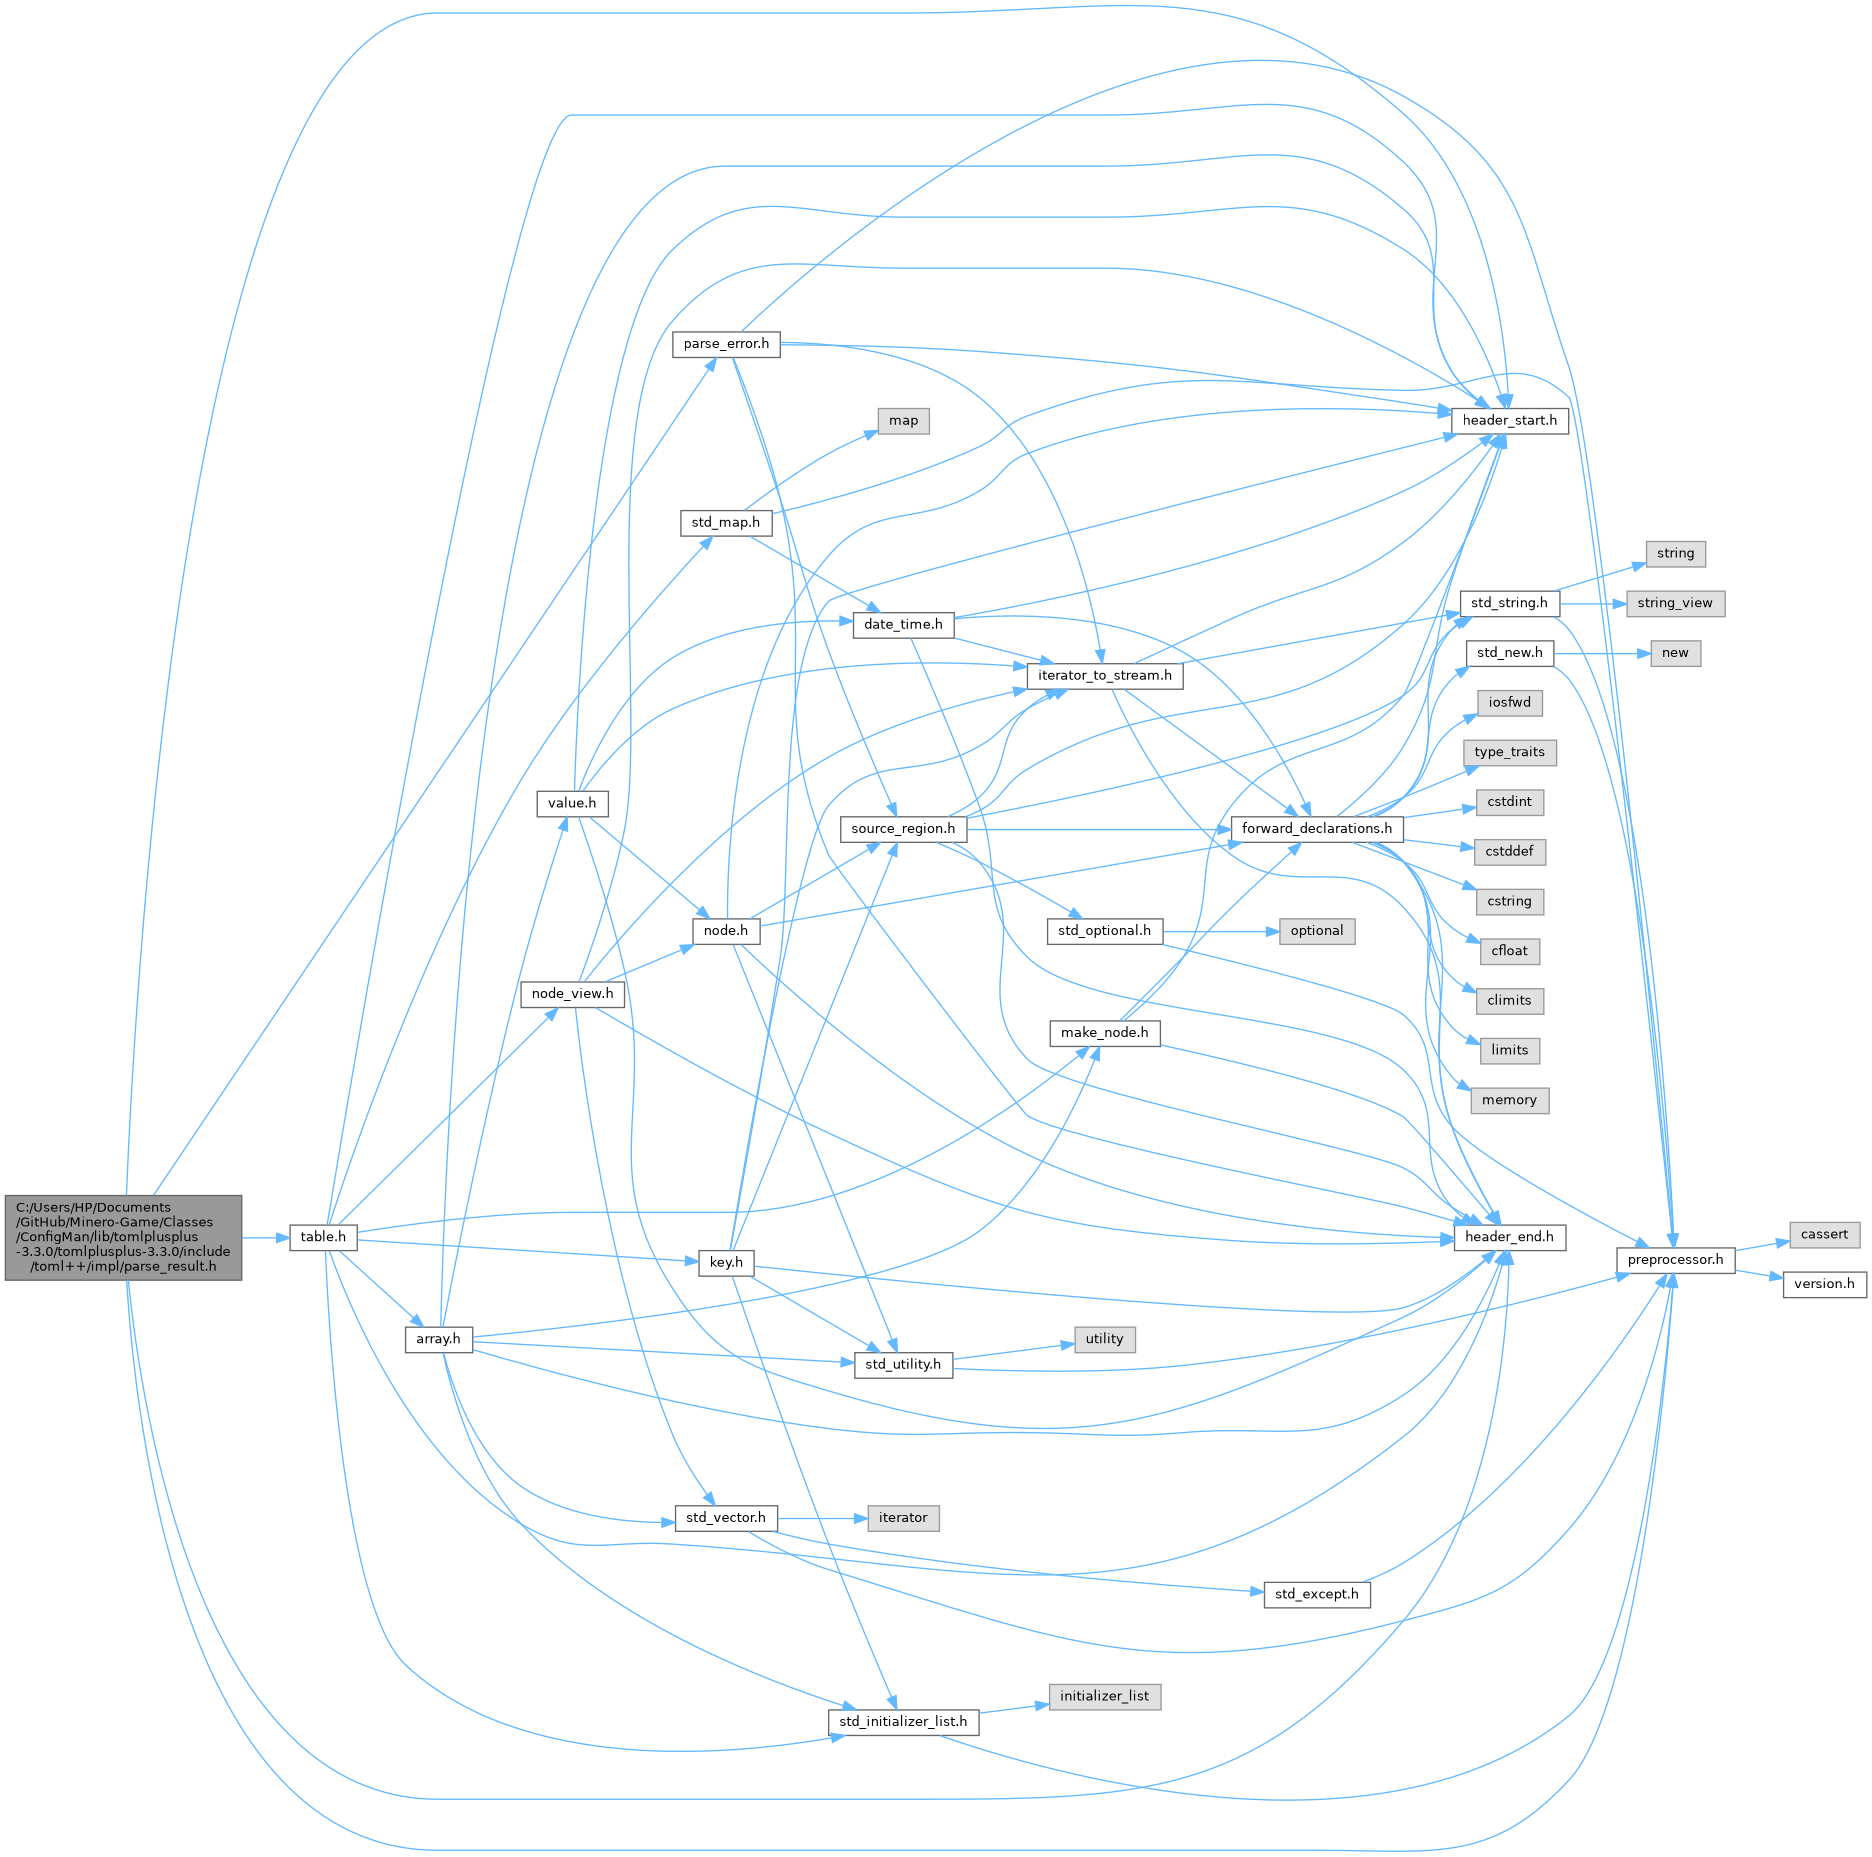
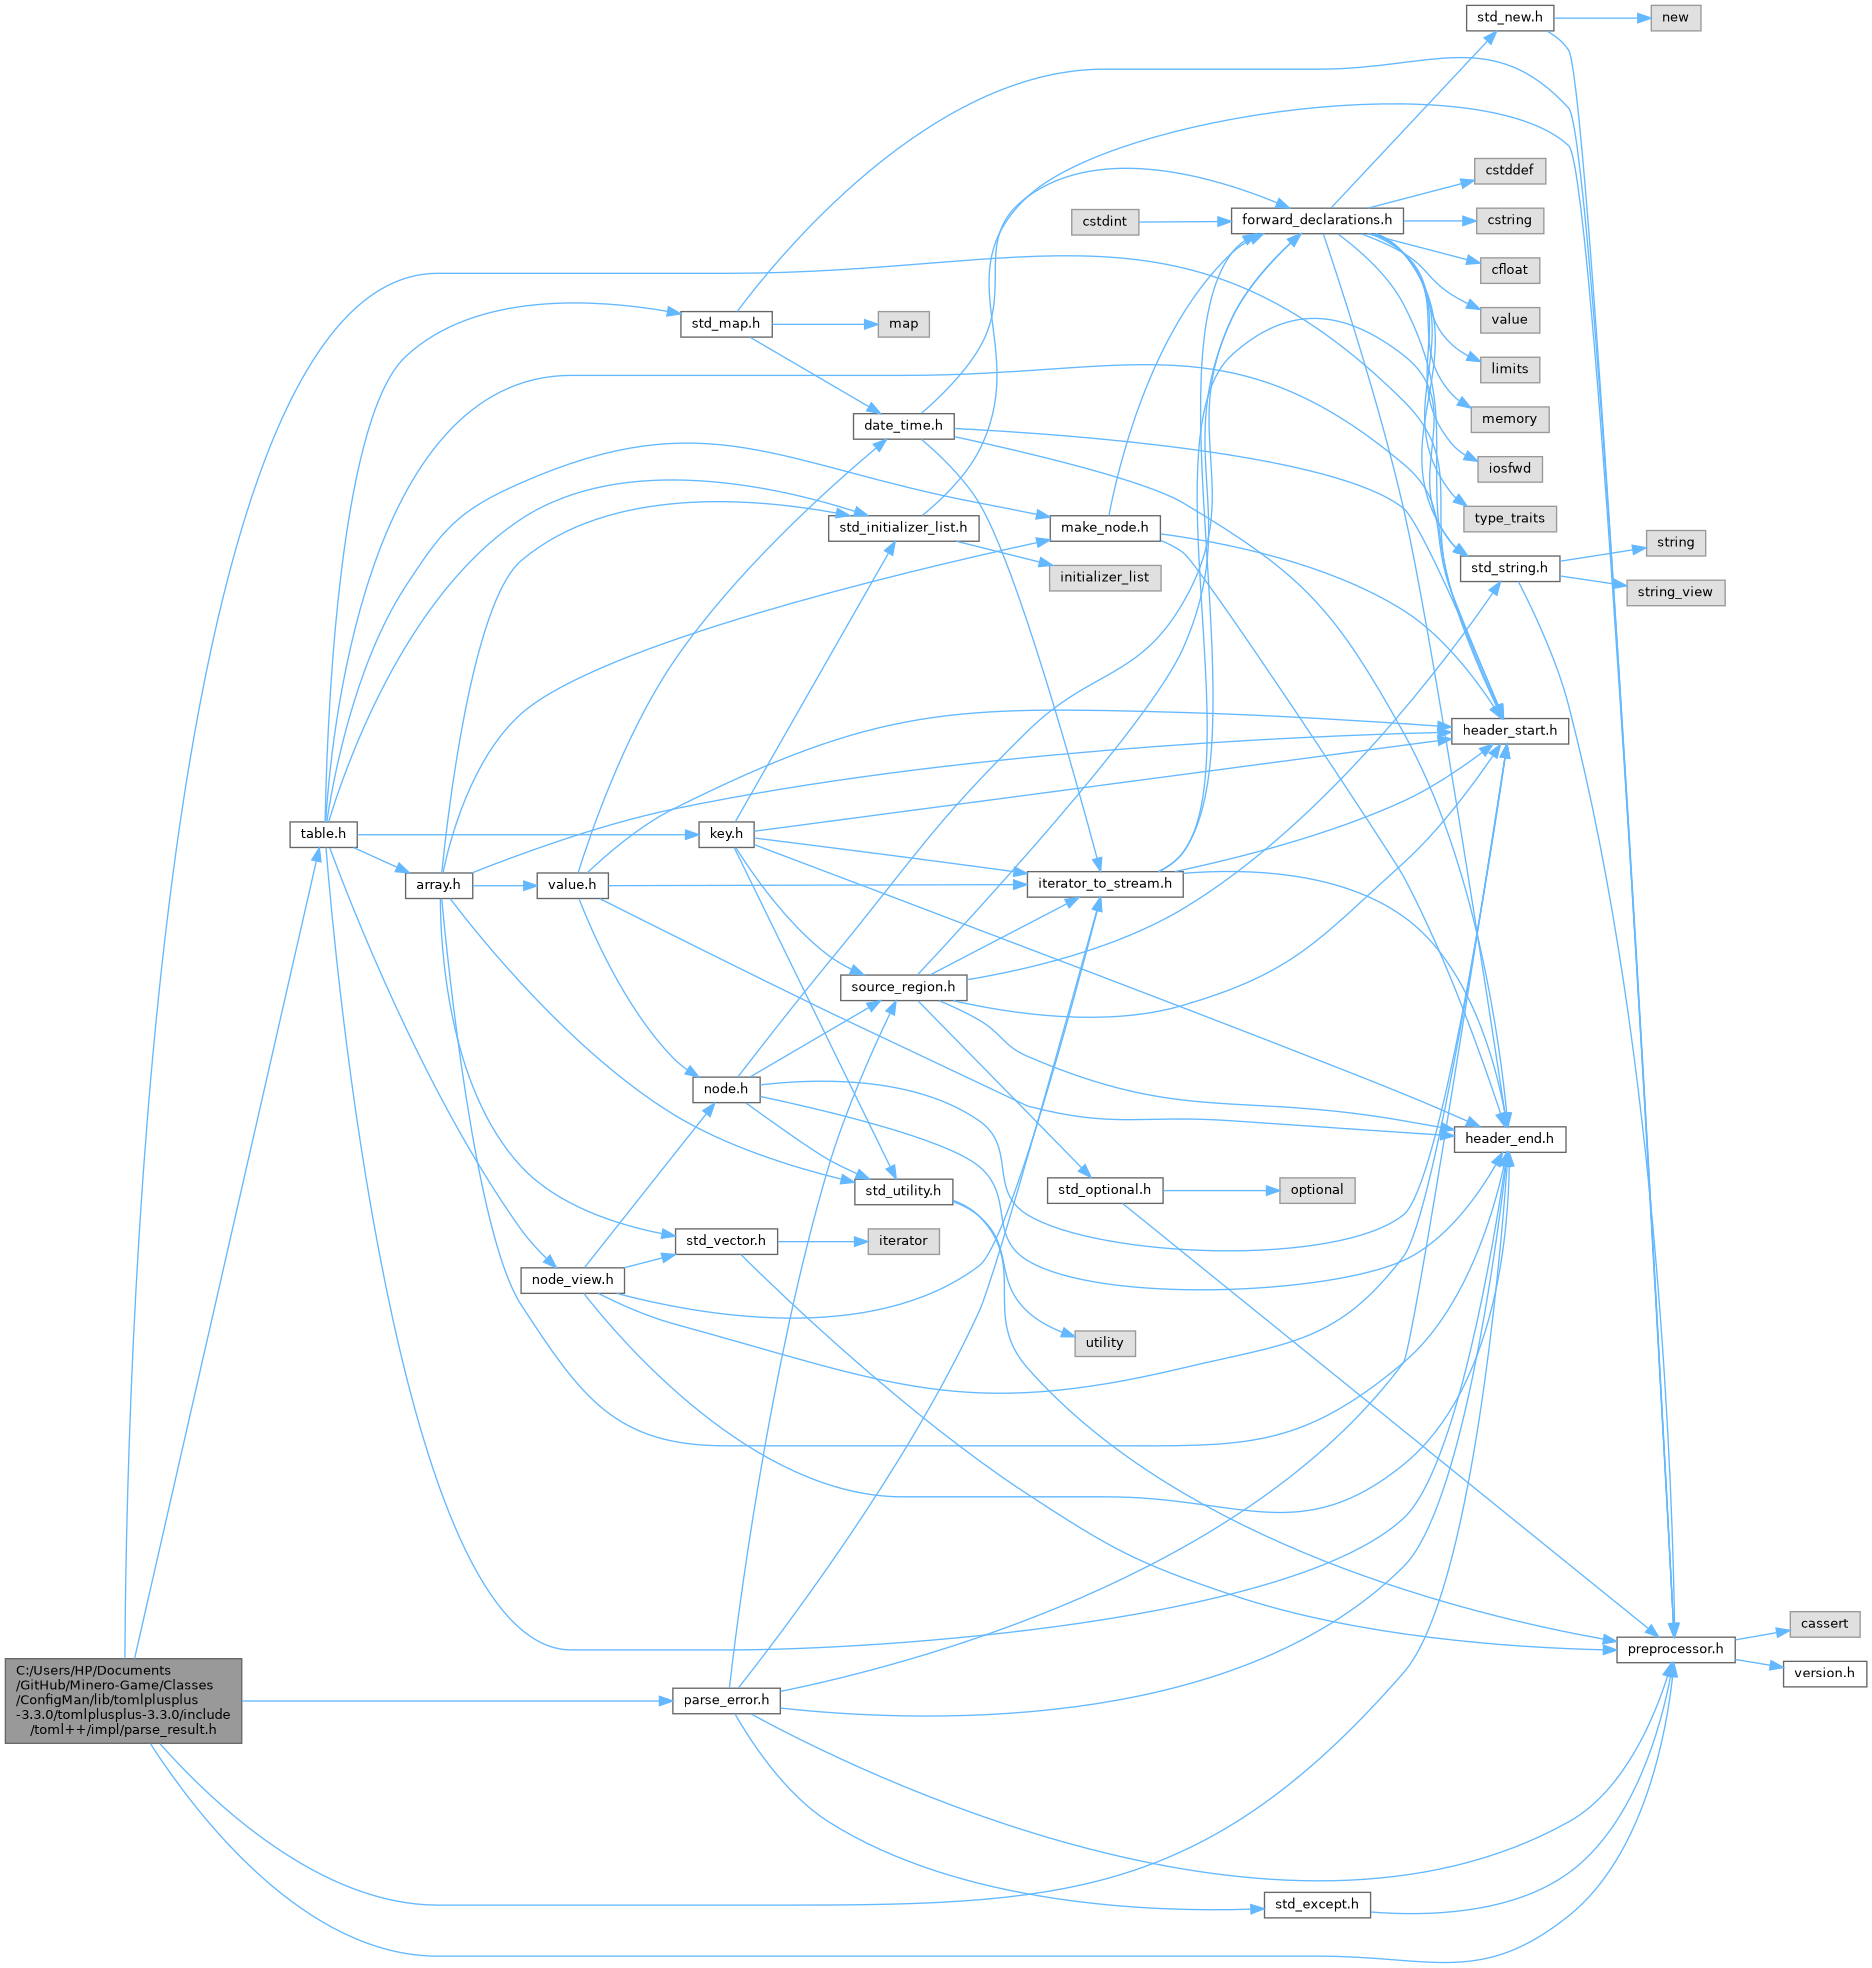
(1433, 813) -> (1178, 222)
(1510, 1001) -> (1510, 320)
(939, 1561) -> (963, 1878)
